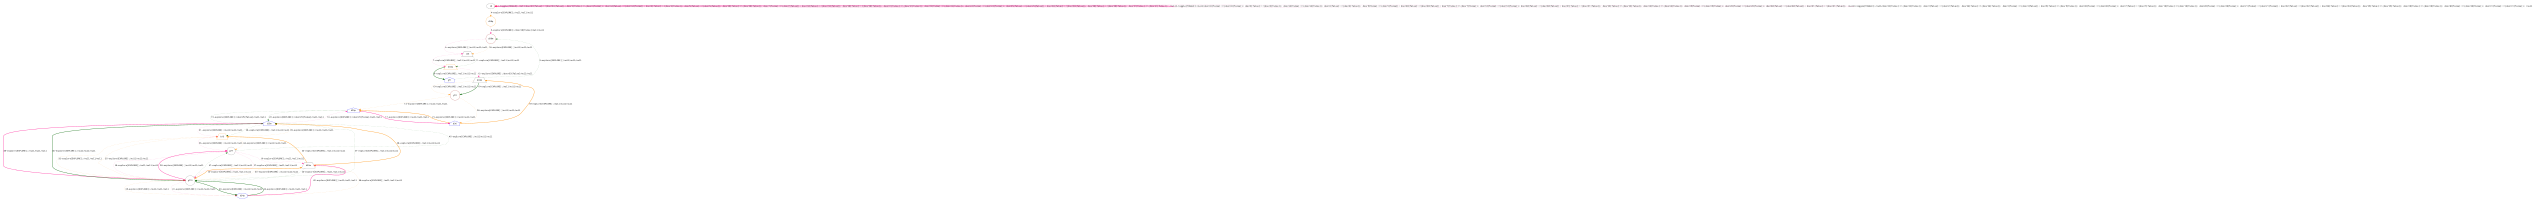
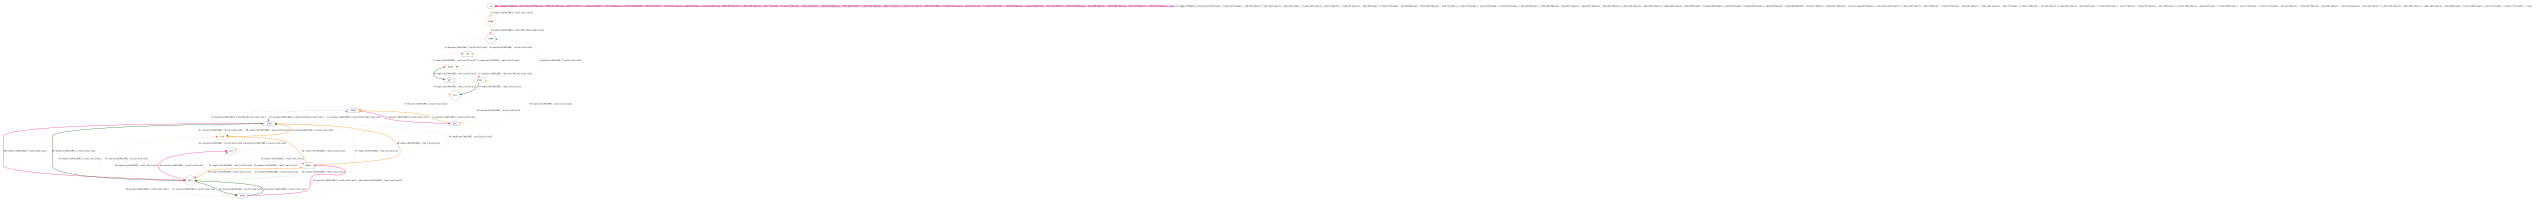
(525, 108) -> (525, 108)
(267, 135) -> (267, 135)
